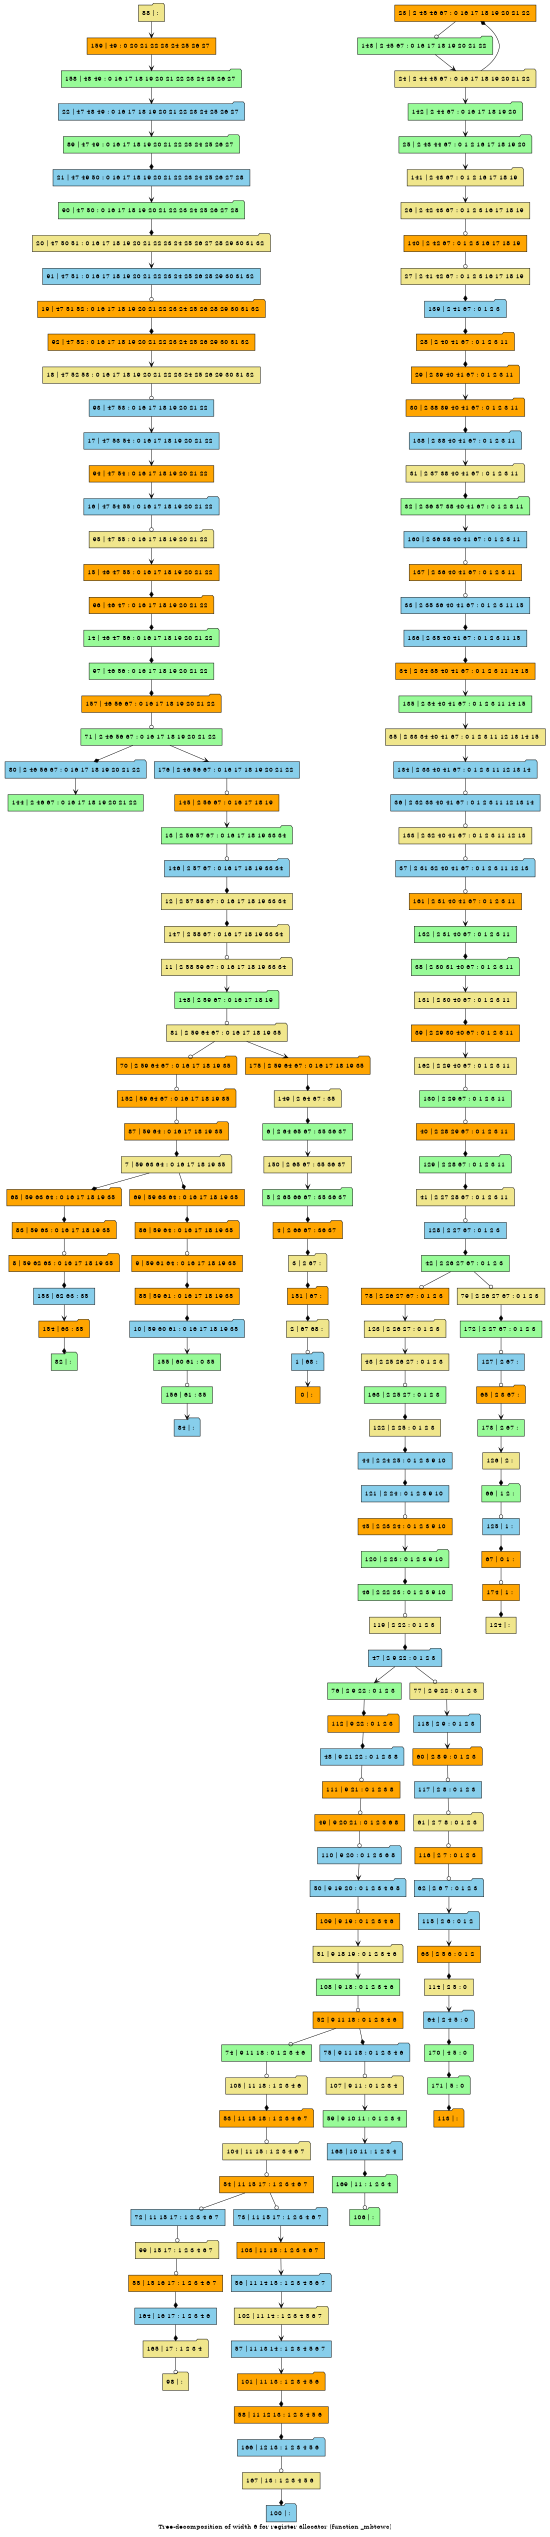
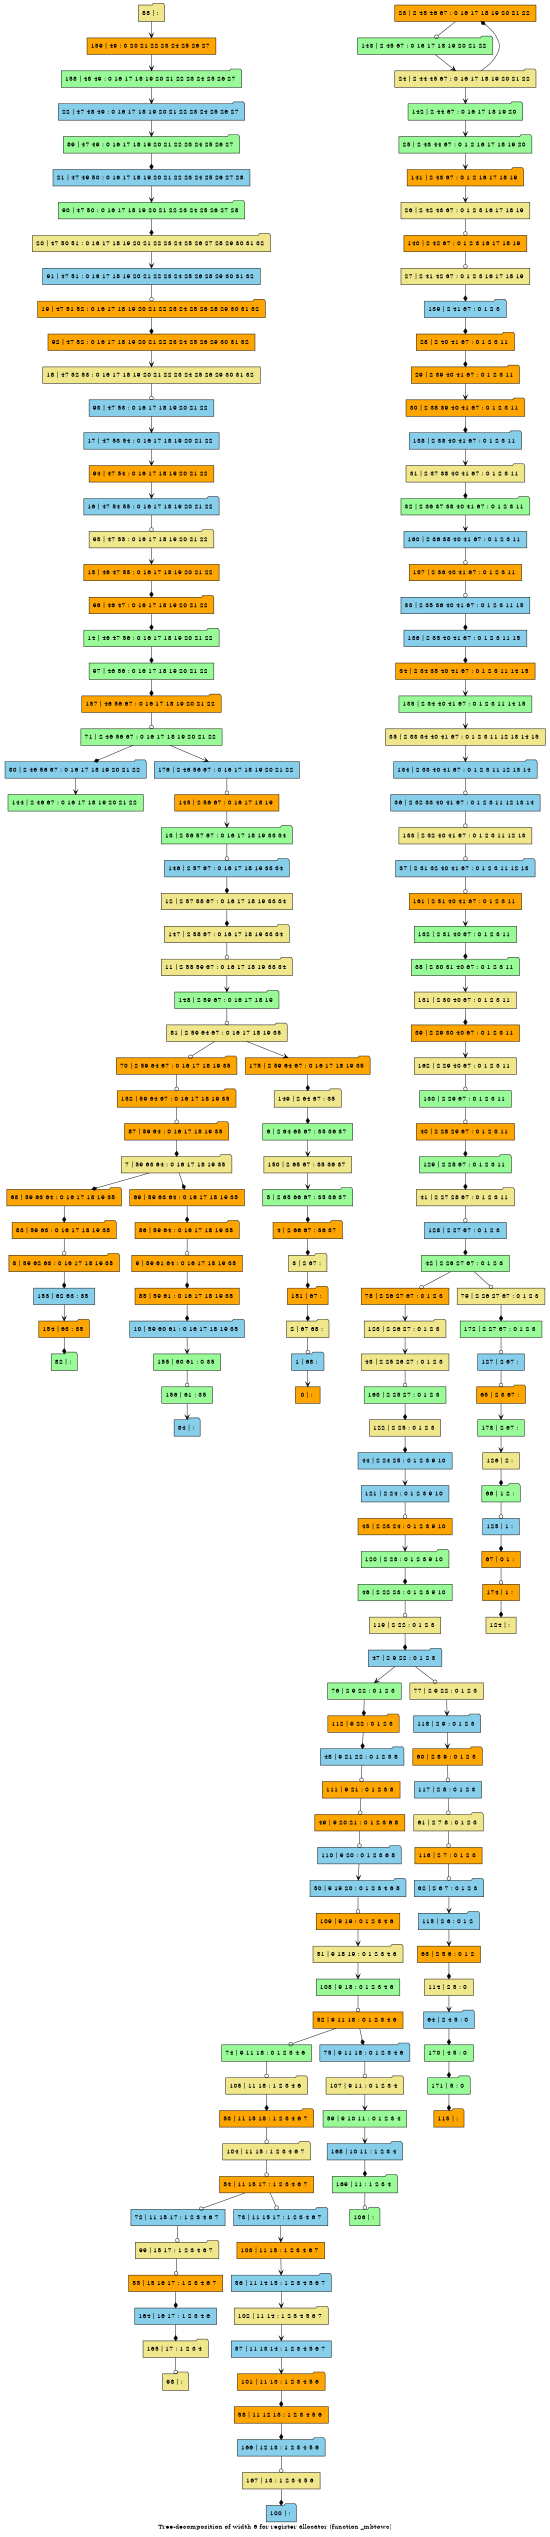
(465, 178) -> (465, 178)
(405, 1475) -> (405, 1475)
